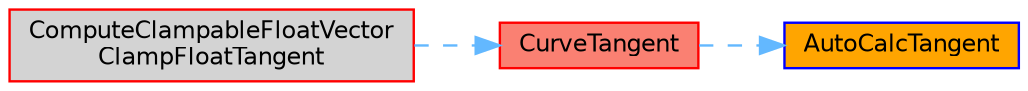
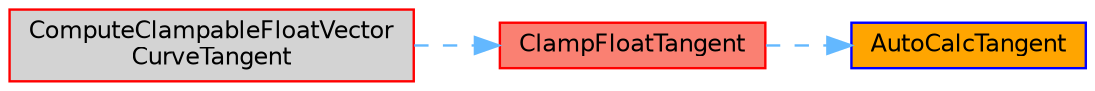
(212, 45) -> (212, 45)
(599, 45) -> (633, 45)
